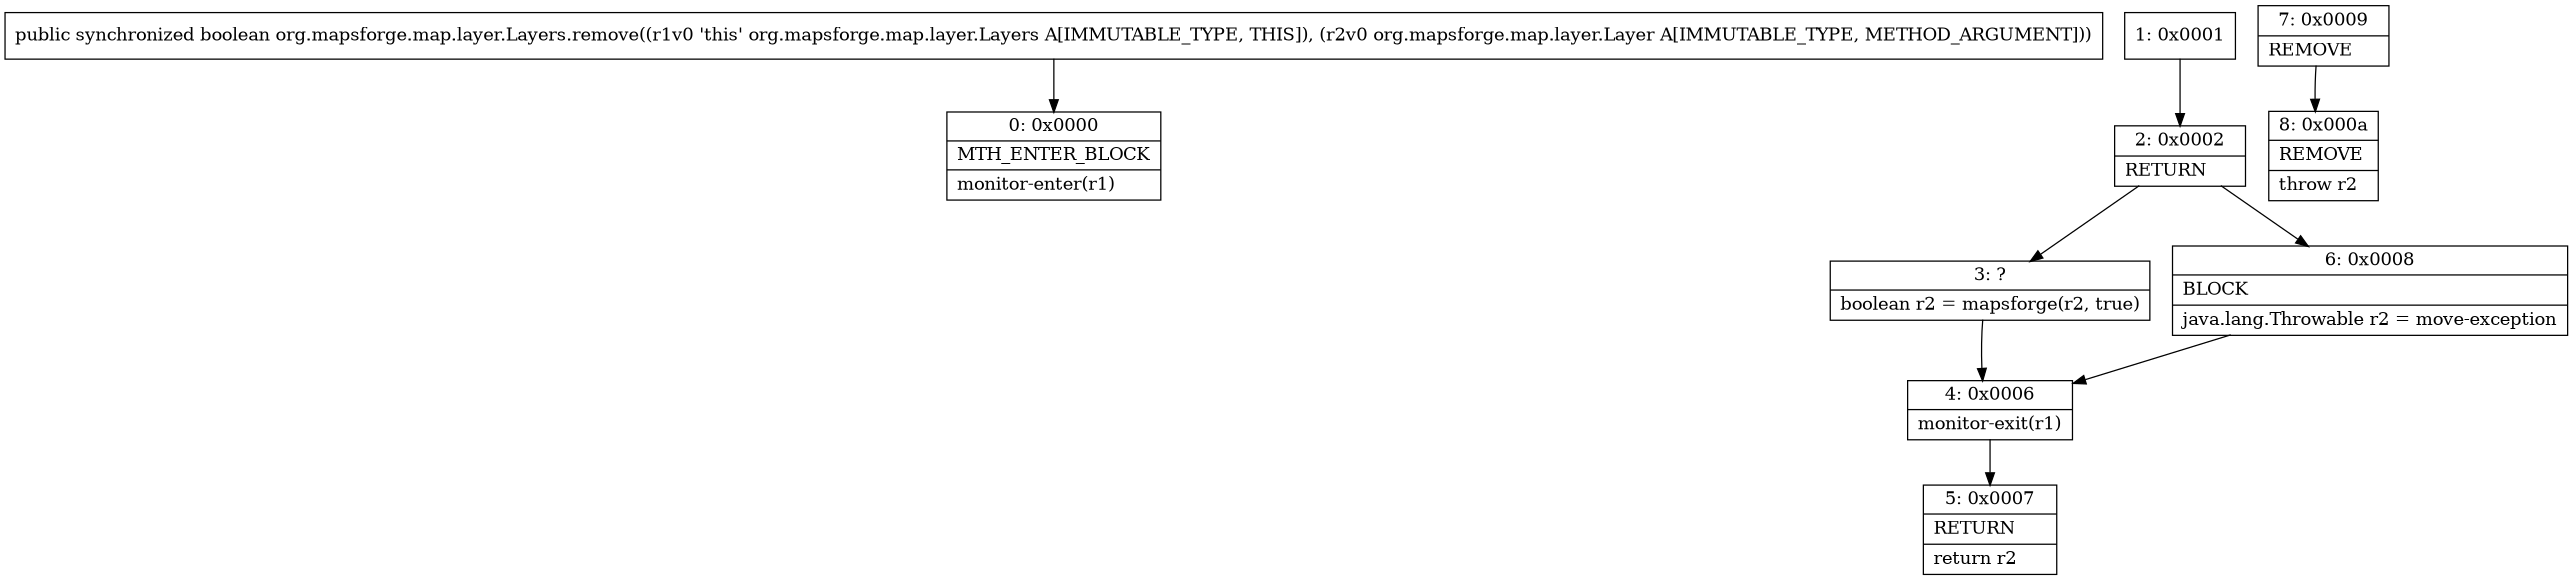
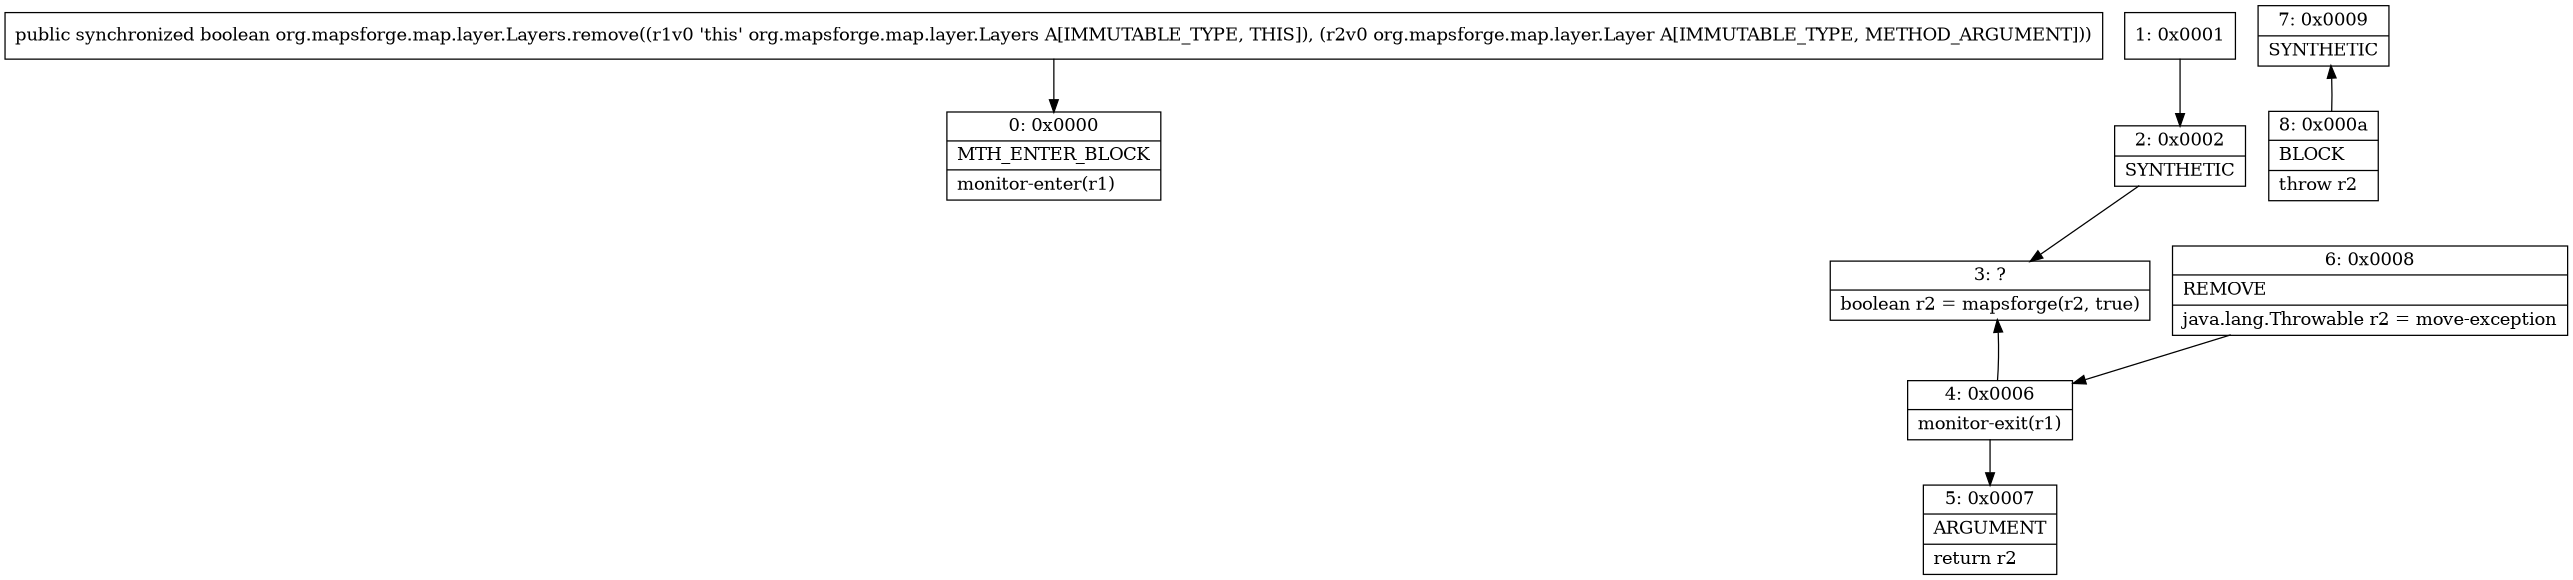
(2310, 50) -> (2324, 50)
(2315, 82) -> (2332, 95)
(2321, 155) -> (2312, 155)
(2166, 171) -> (2180, 171)
(2259, 212) -> none
(2215, 289) -> (2225, 289)
(1982, 344) -> (1999, 357)
(1974, 528) -> (1990, 528)
